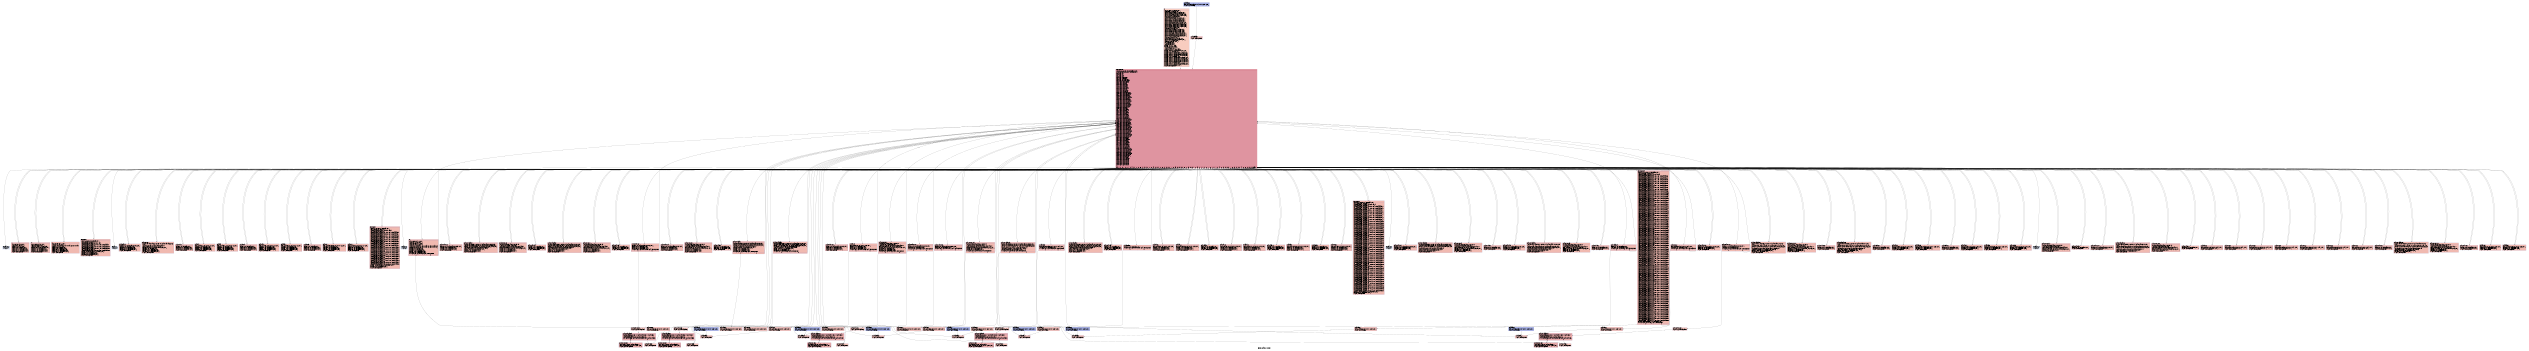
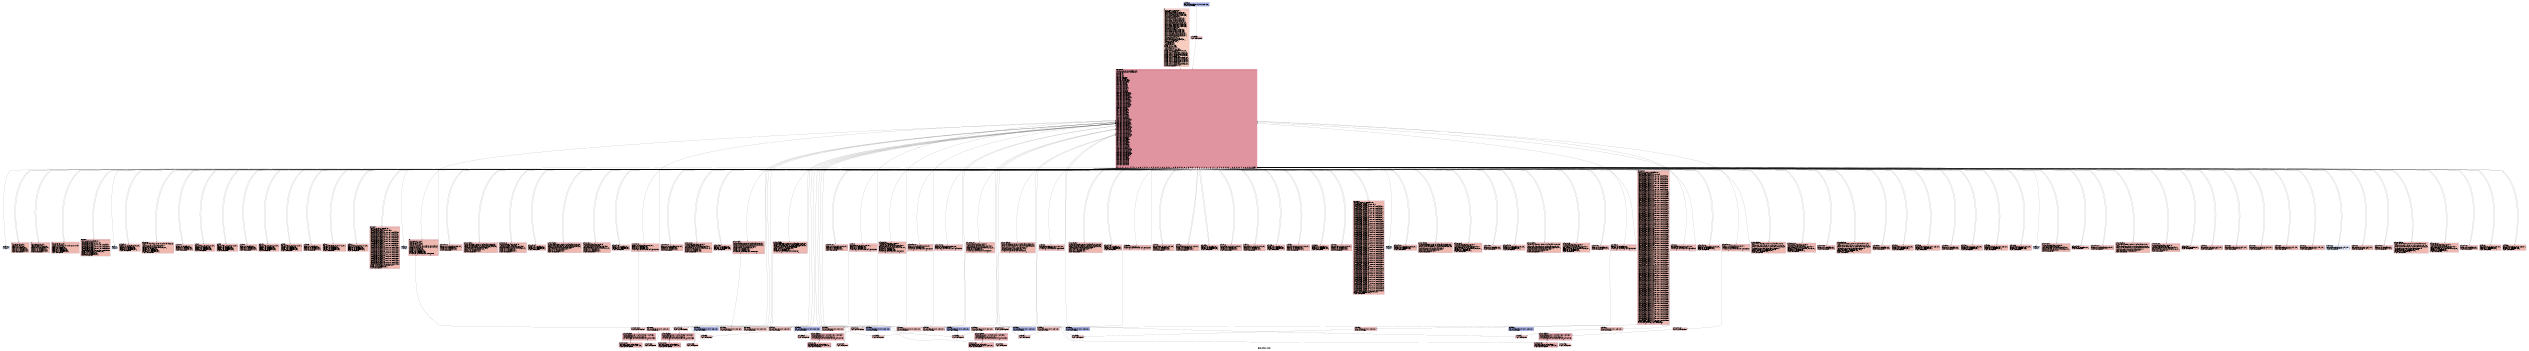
(2338, 248) -> (2338, 248)
